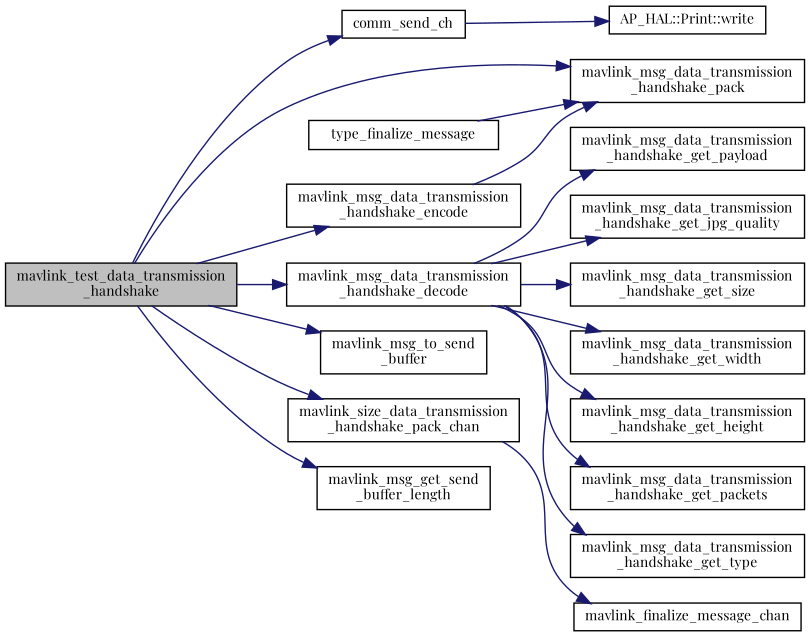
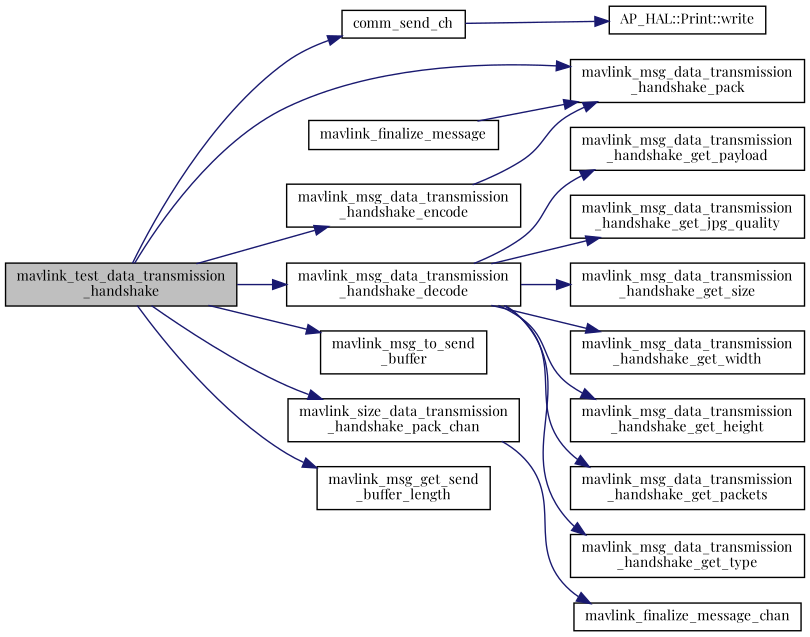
(404, 135) -> (404, 135)
